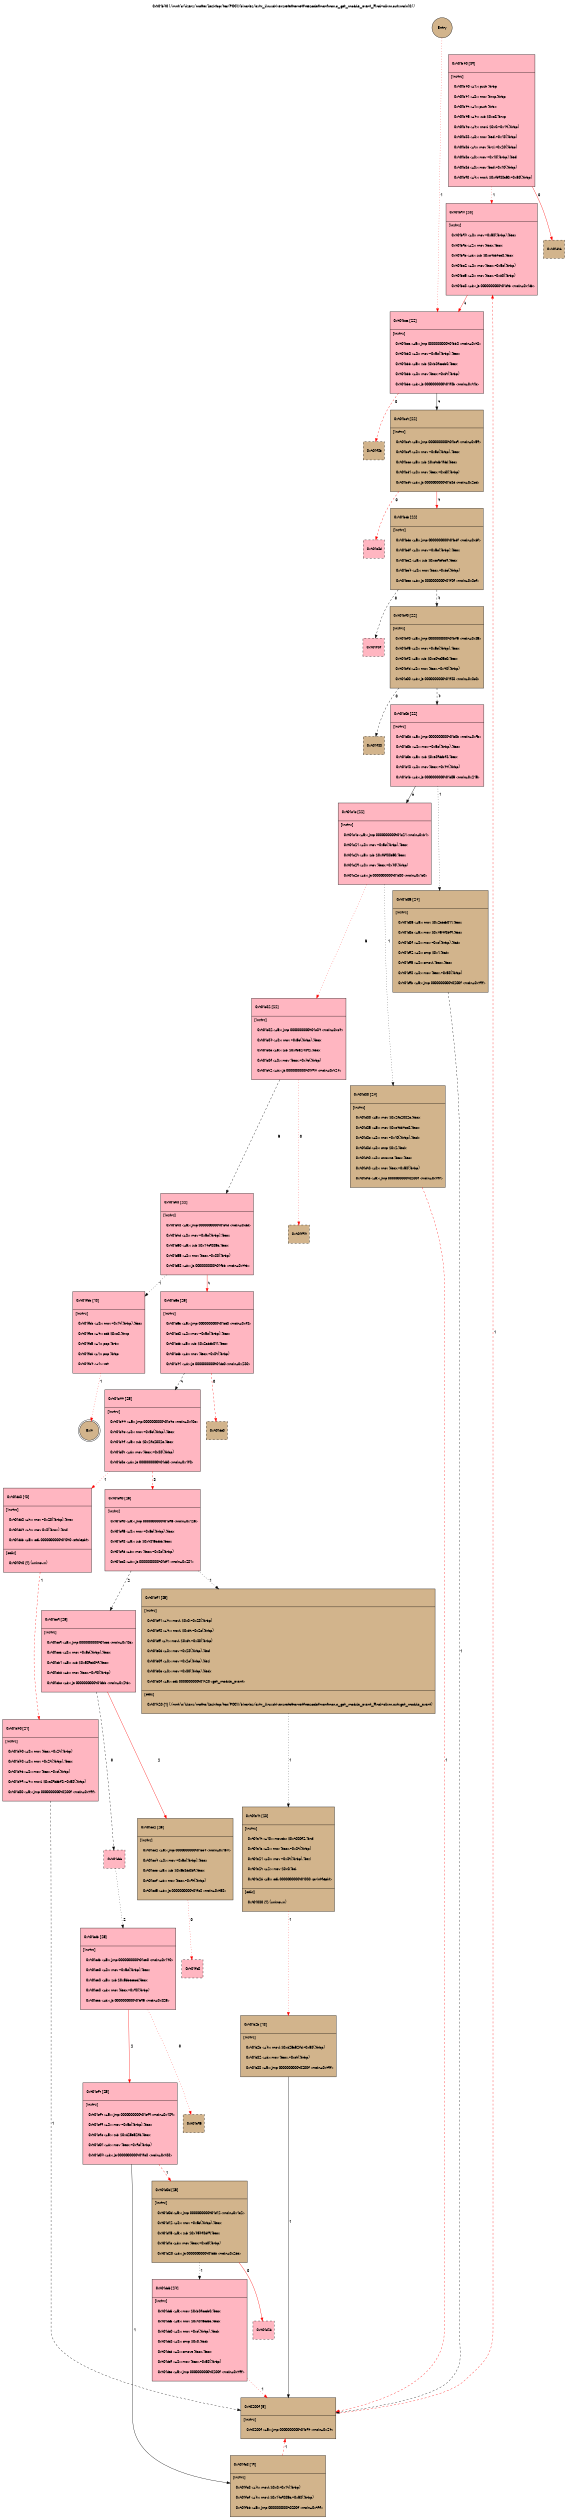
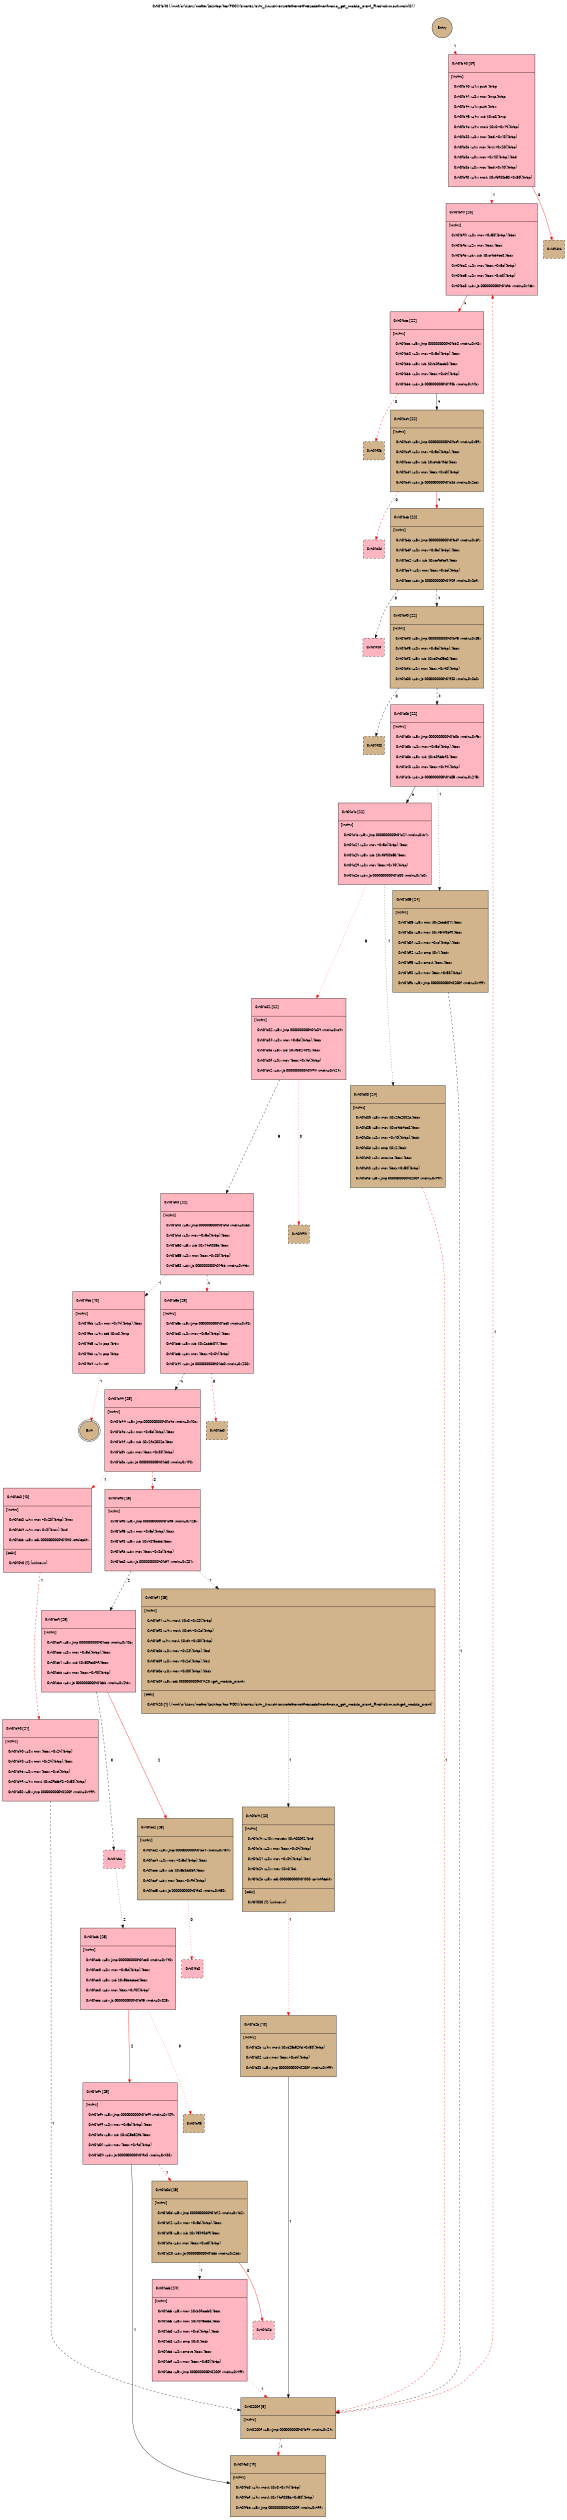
(440, 173) -> (451, 44)
(207, 1282) -> (207, 1282)
(284, 2449) -> (279, 2445)
